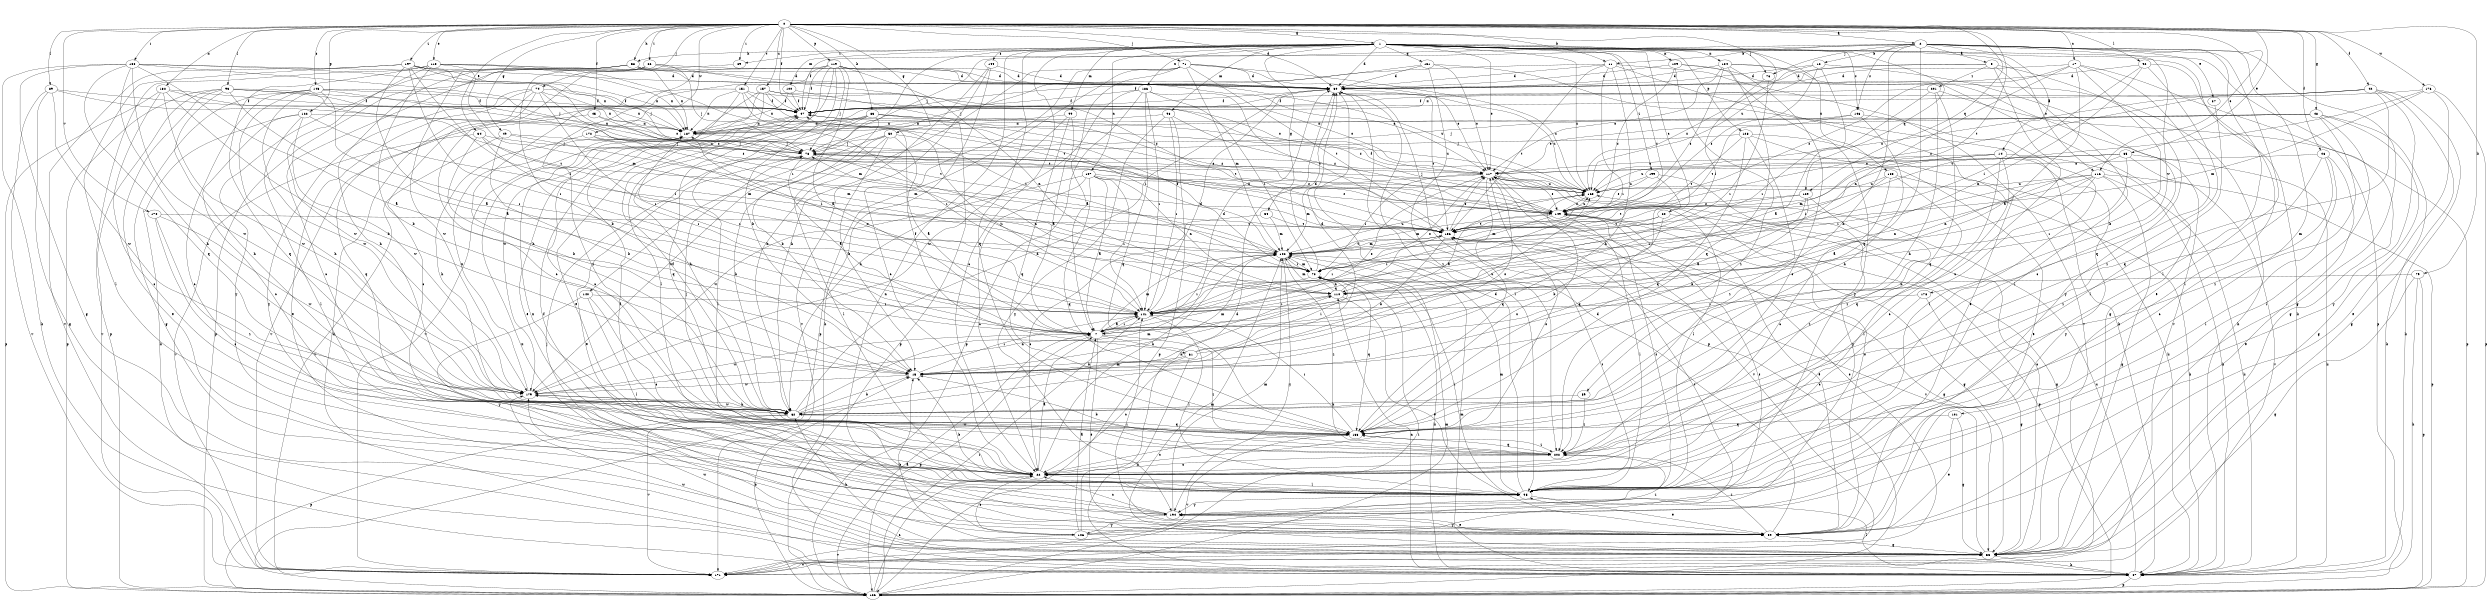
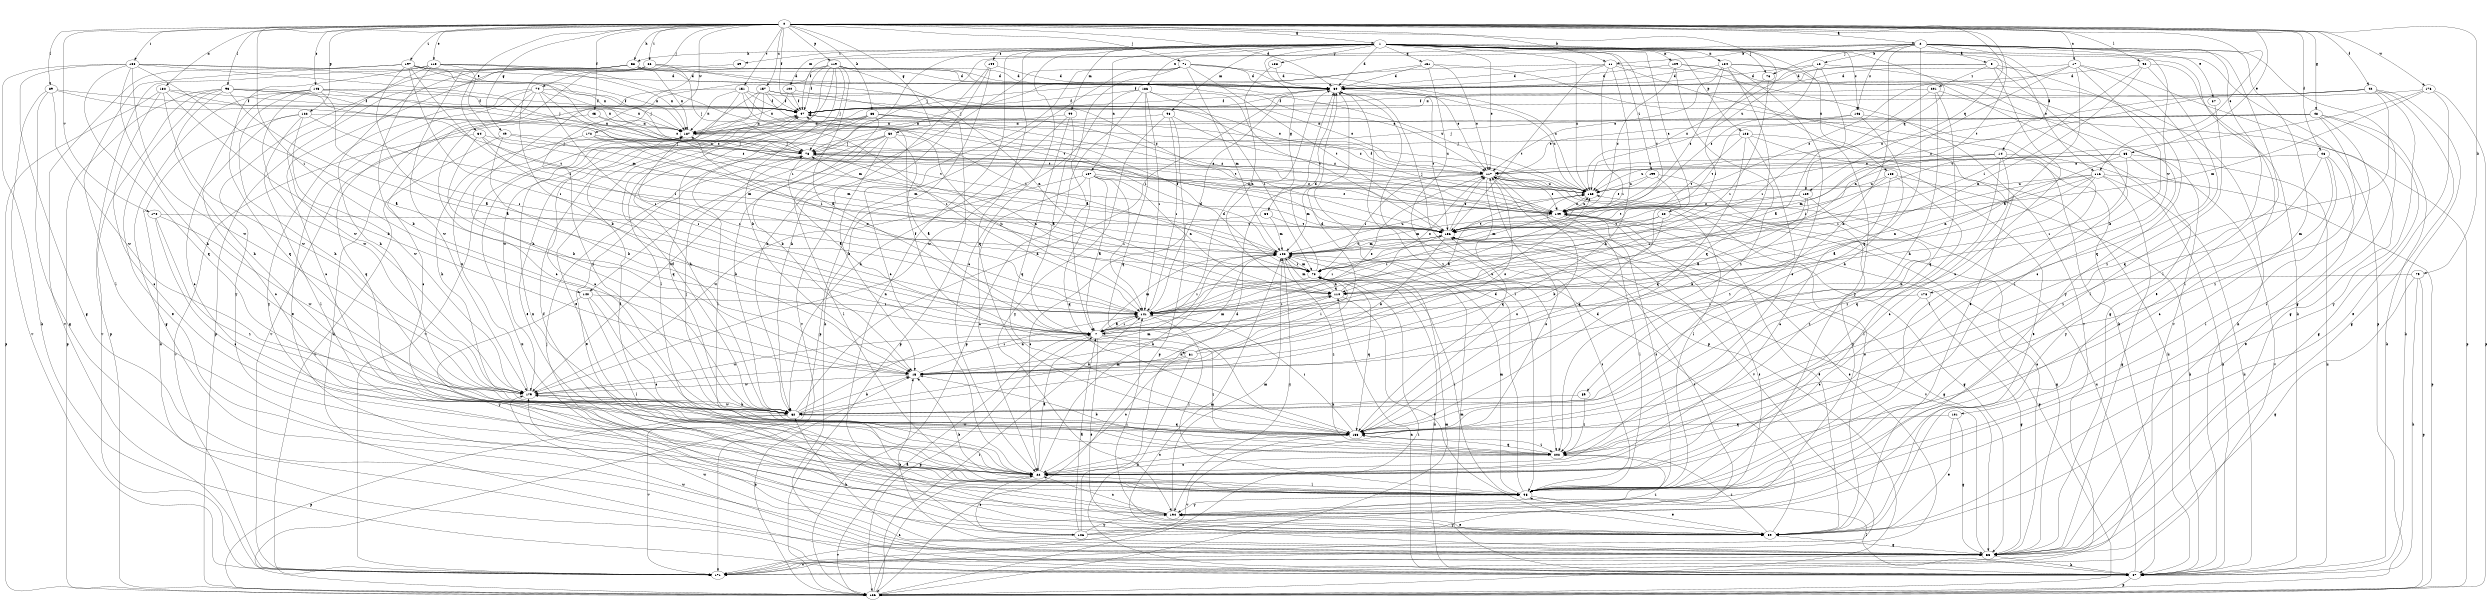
(751, 32) -> (315, 32)
none -> (1275, 64)
(1127, 519) -> (1124, 519)
